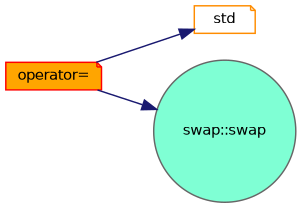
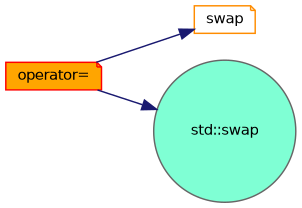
(225, 20) -> (225, 20)
(225, 131) -> (225, 131)
